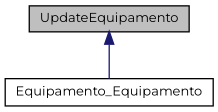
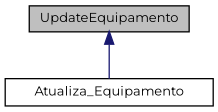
(109, 92) -> (109, 92)
